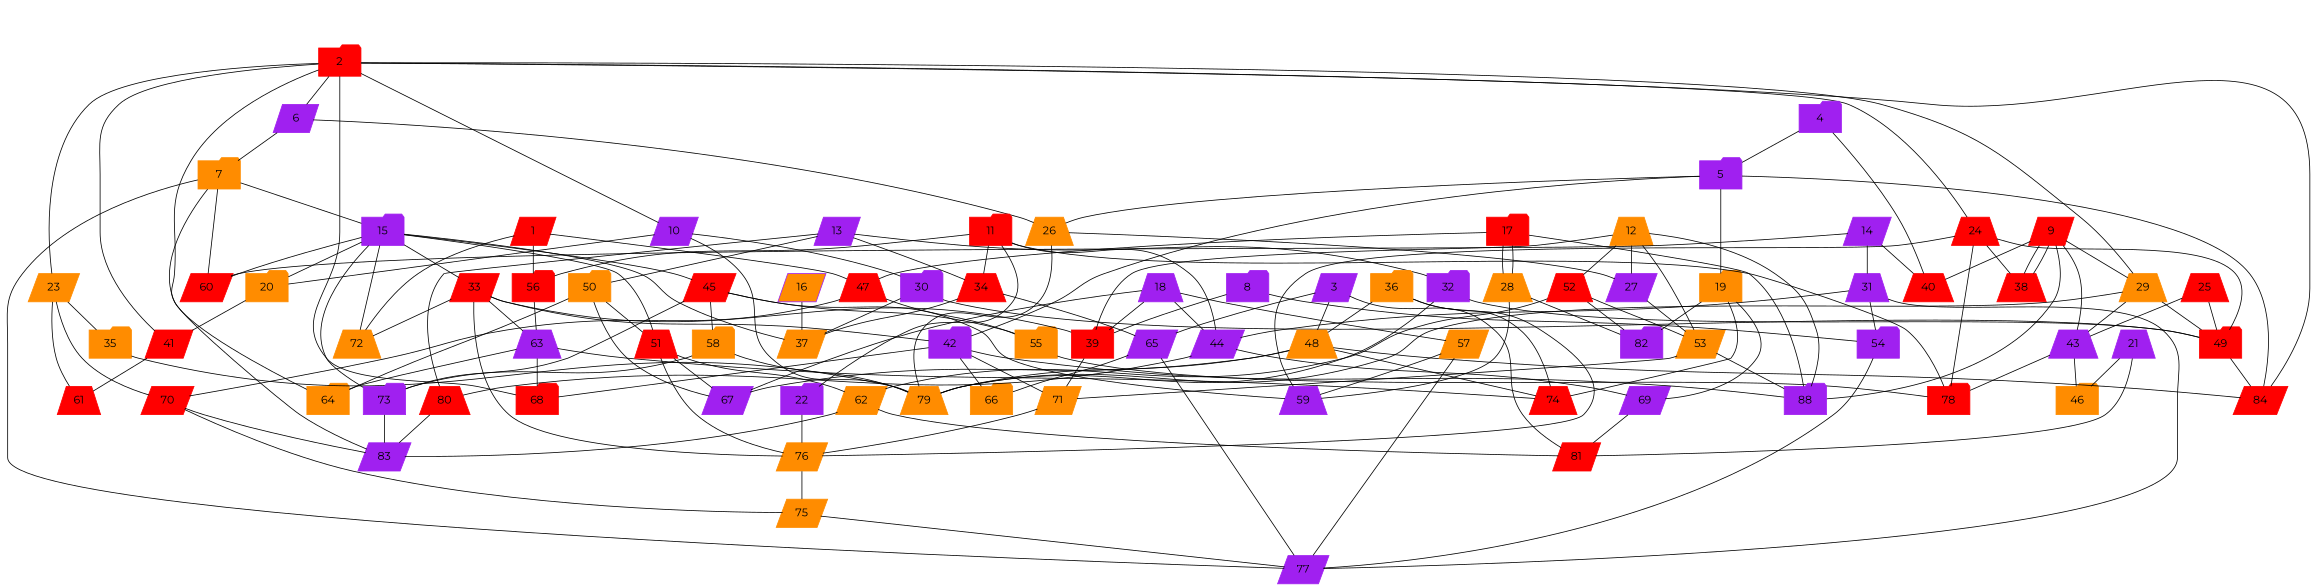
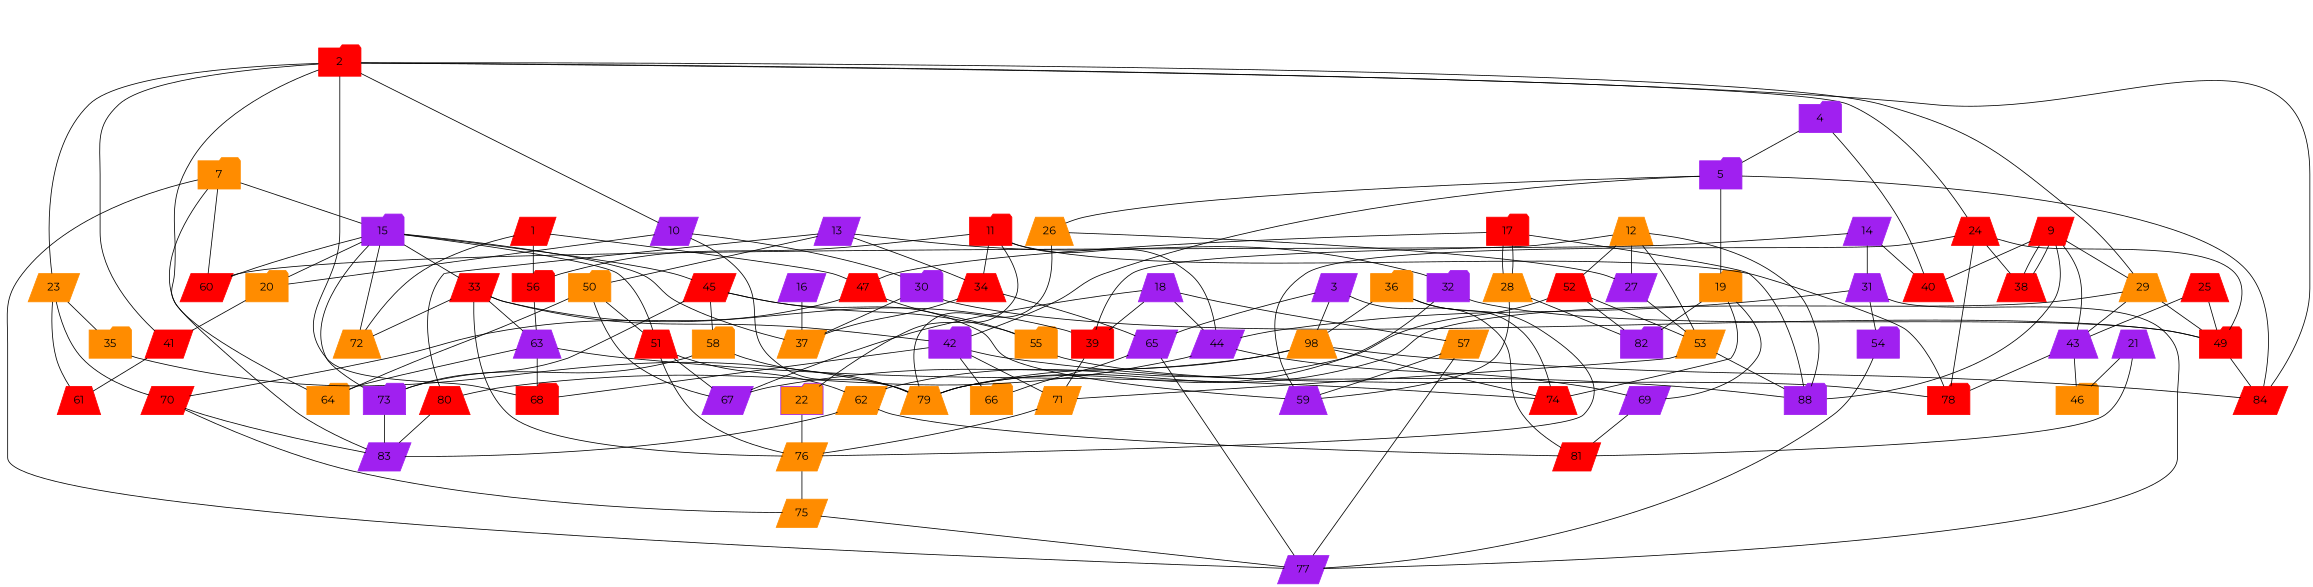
(296, 119) -> none
(802, 288) -> (802, 288)
(1248, 288) -> none
(1312, 344) -> (1312, 344)
(802, 401) -> (802, 401)
